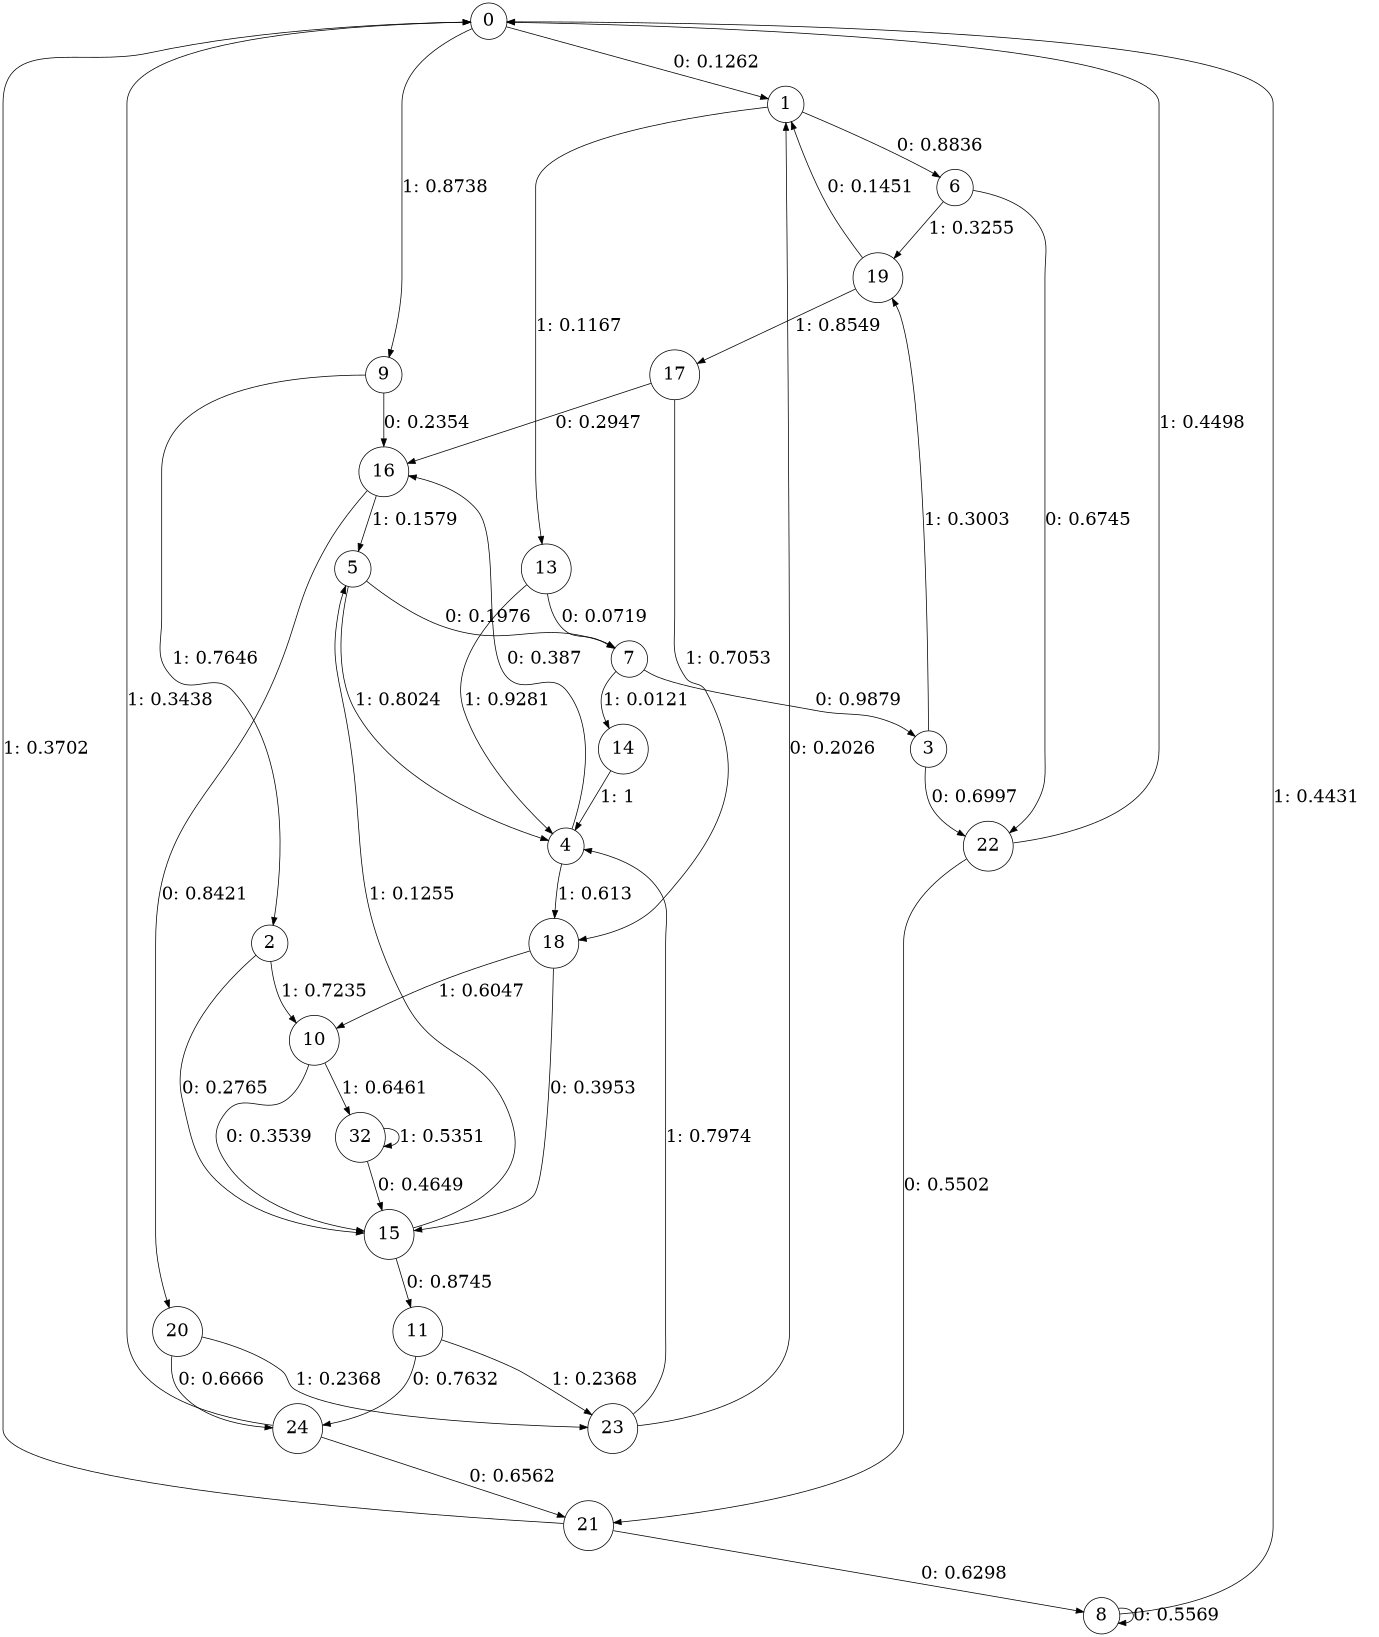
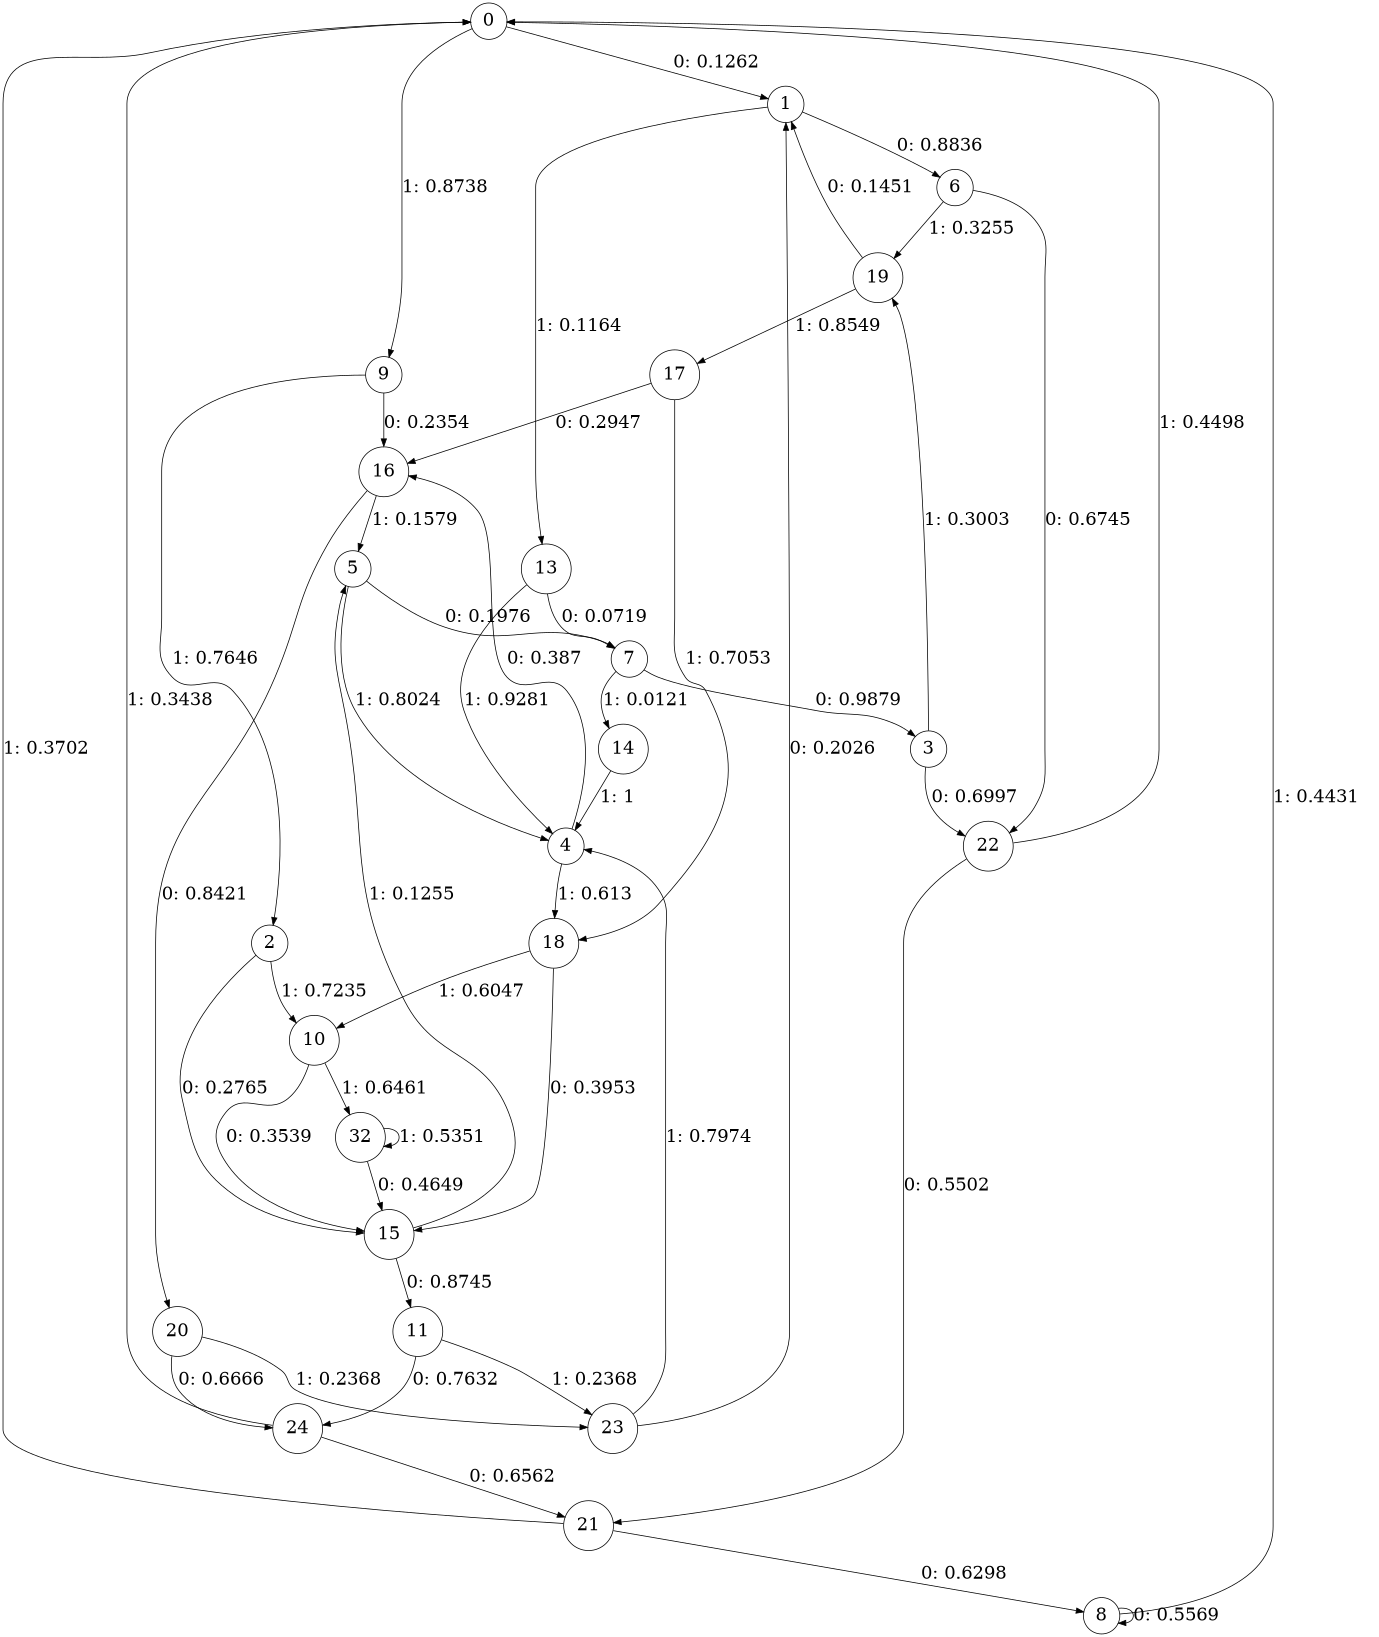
(587, 326) -> (587, 326)
